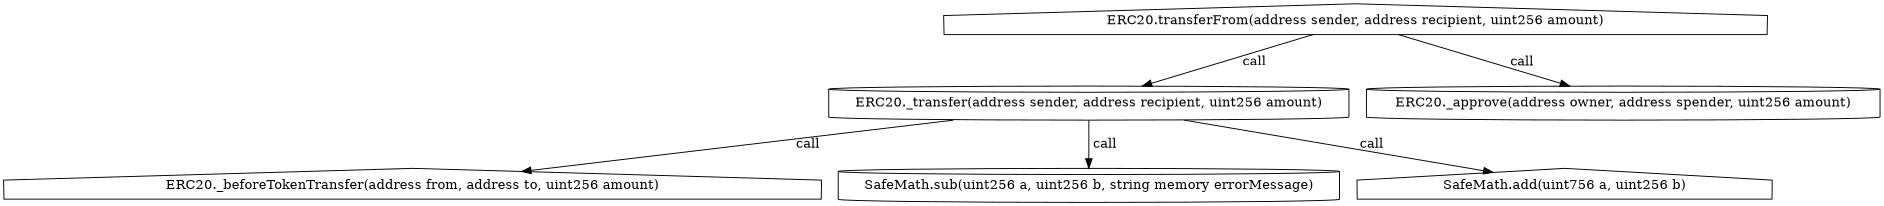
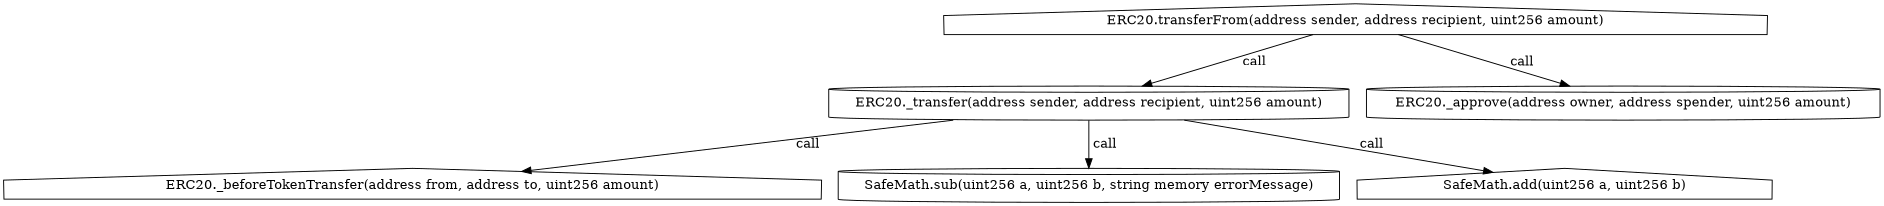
(1565, 185) -> (1565, 185)
